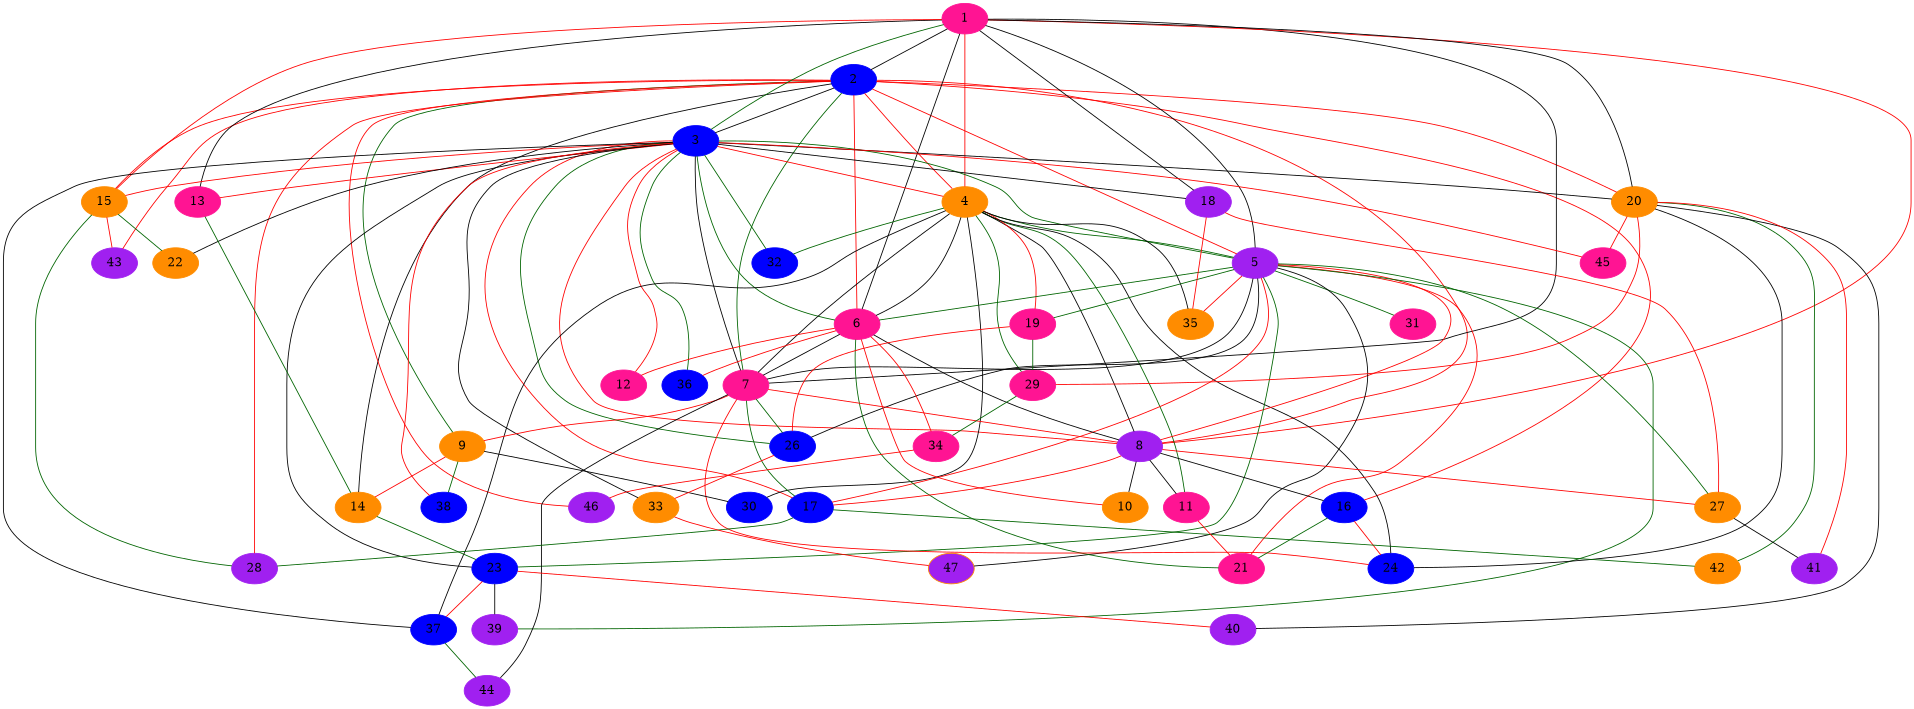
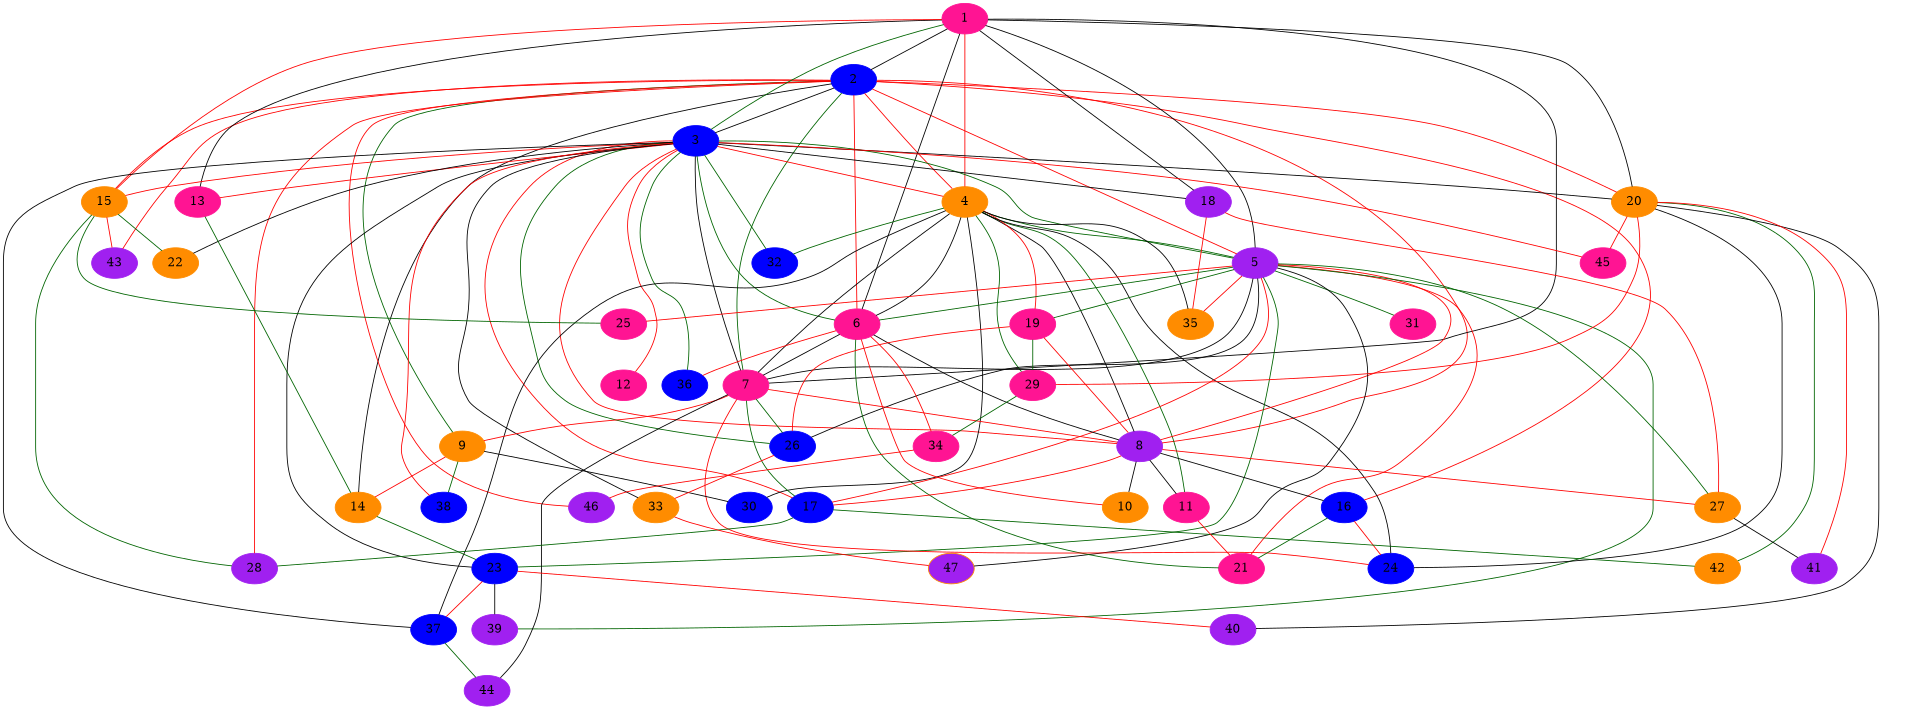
(1888, 117) -> (1090, 390)
none -> (624, 324)
(747, 345) -> none
